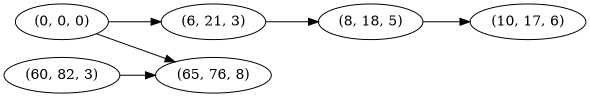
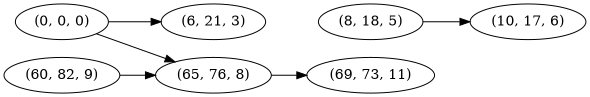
(287, 22) -> none
(62, 75) -> (62, 75)
none -> (371, 75)
